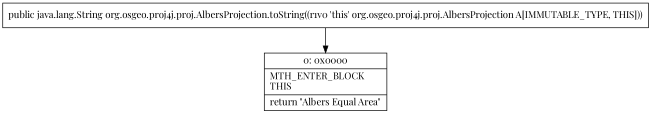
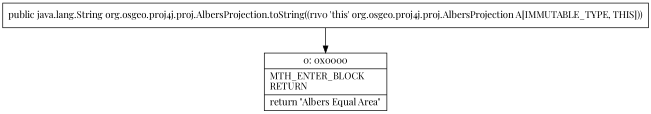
(281, 87) -> (289, 87)
